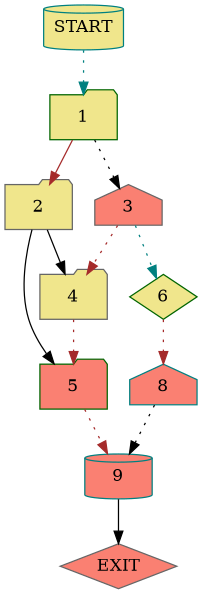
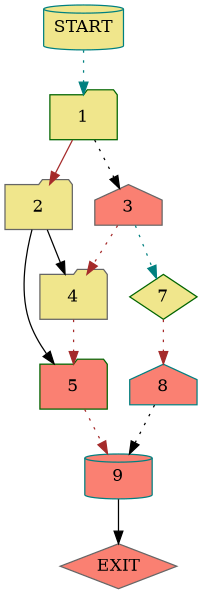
(163, 297) -> (163, 297)
